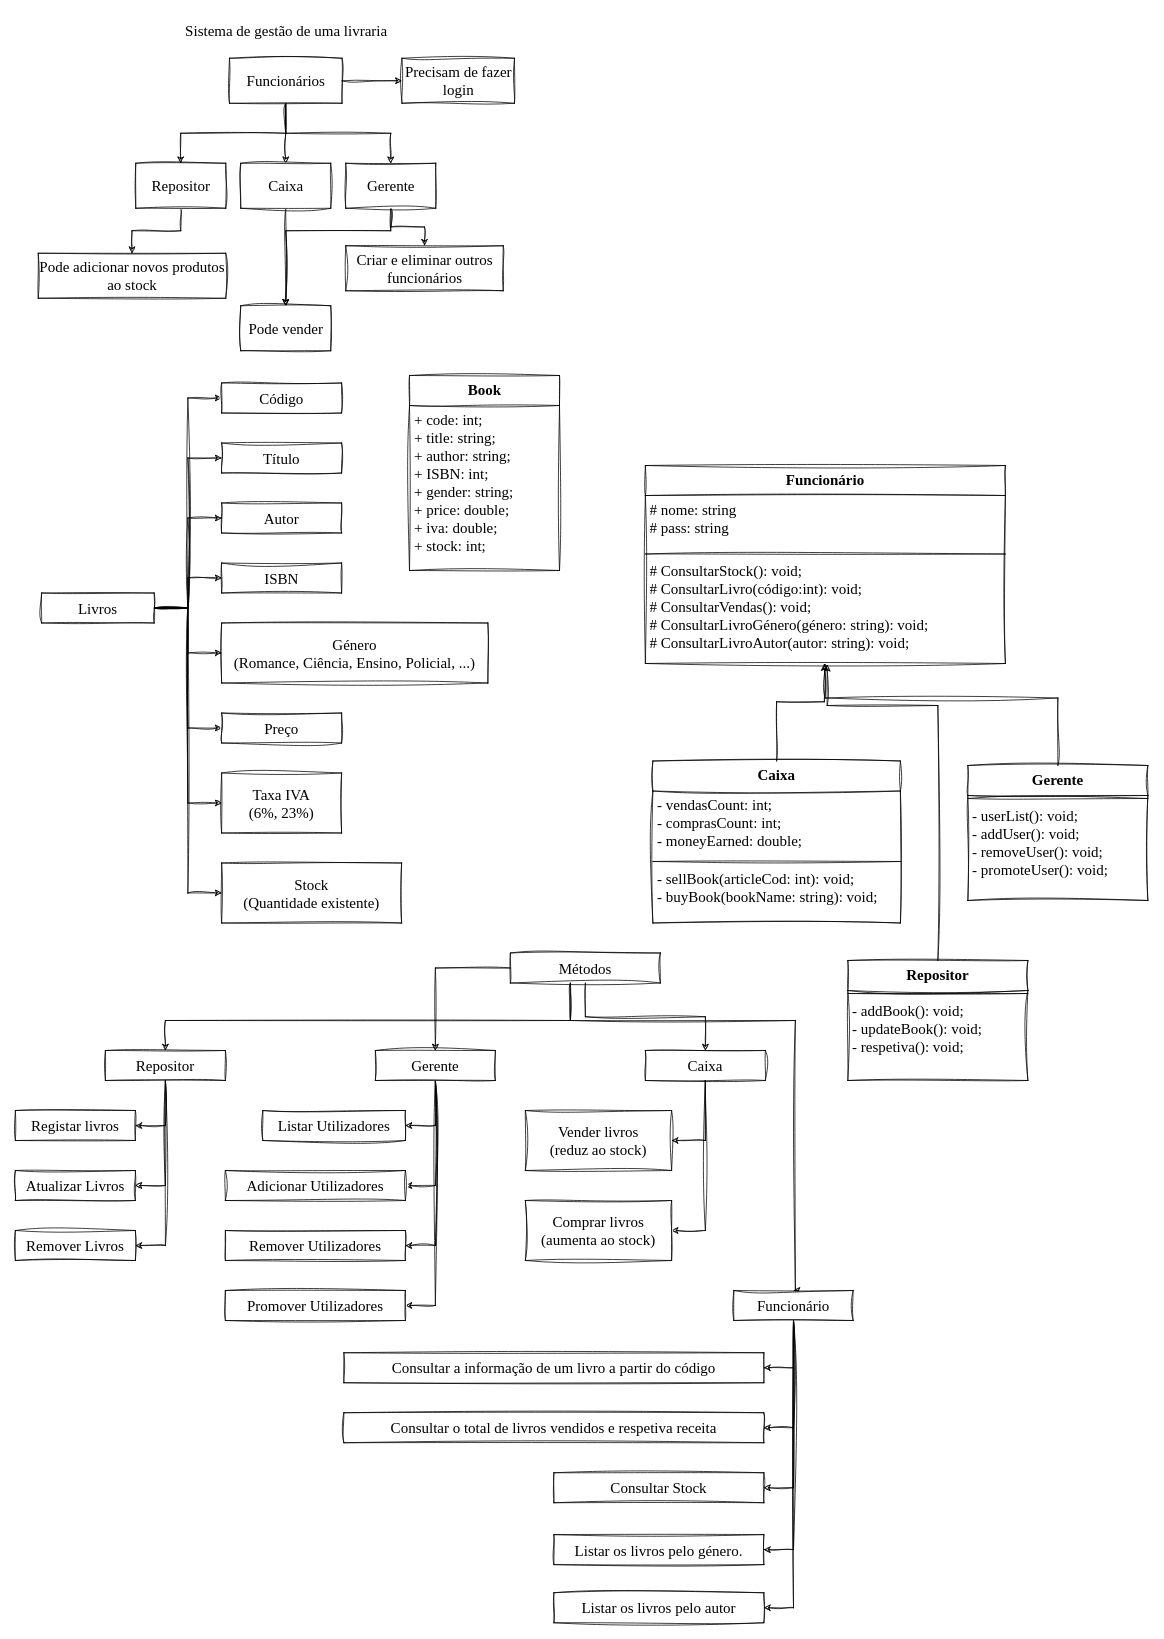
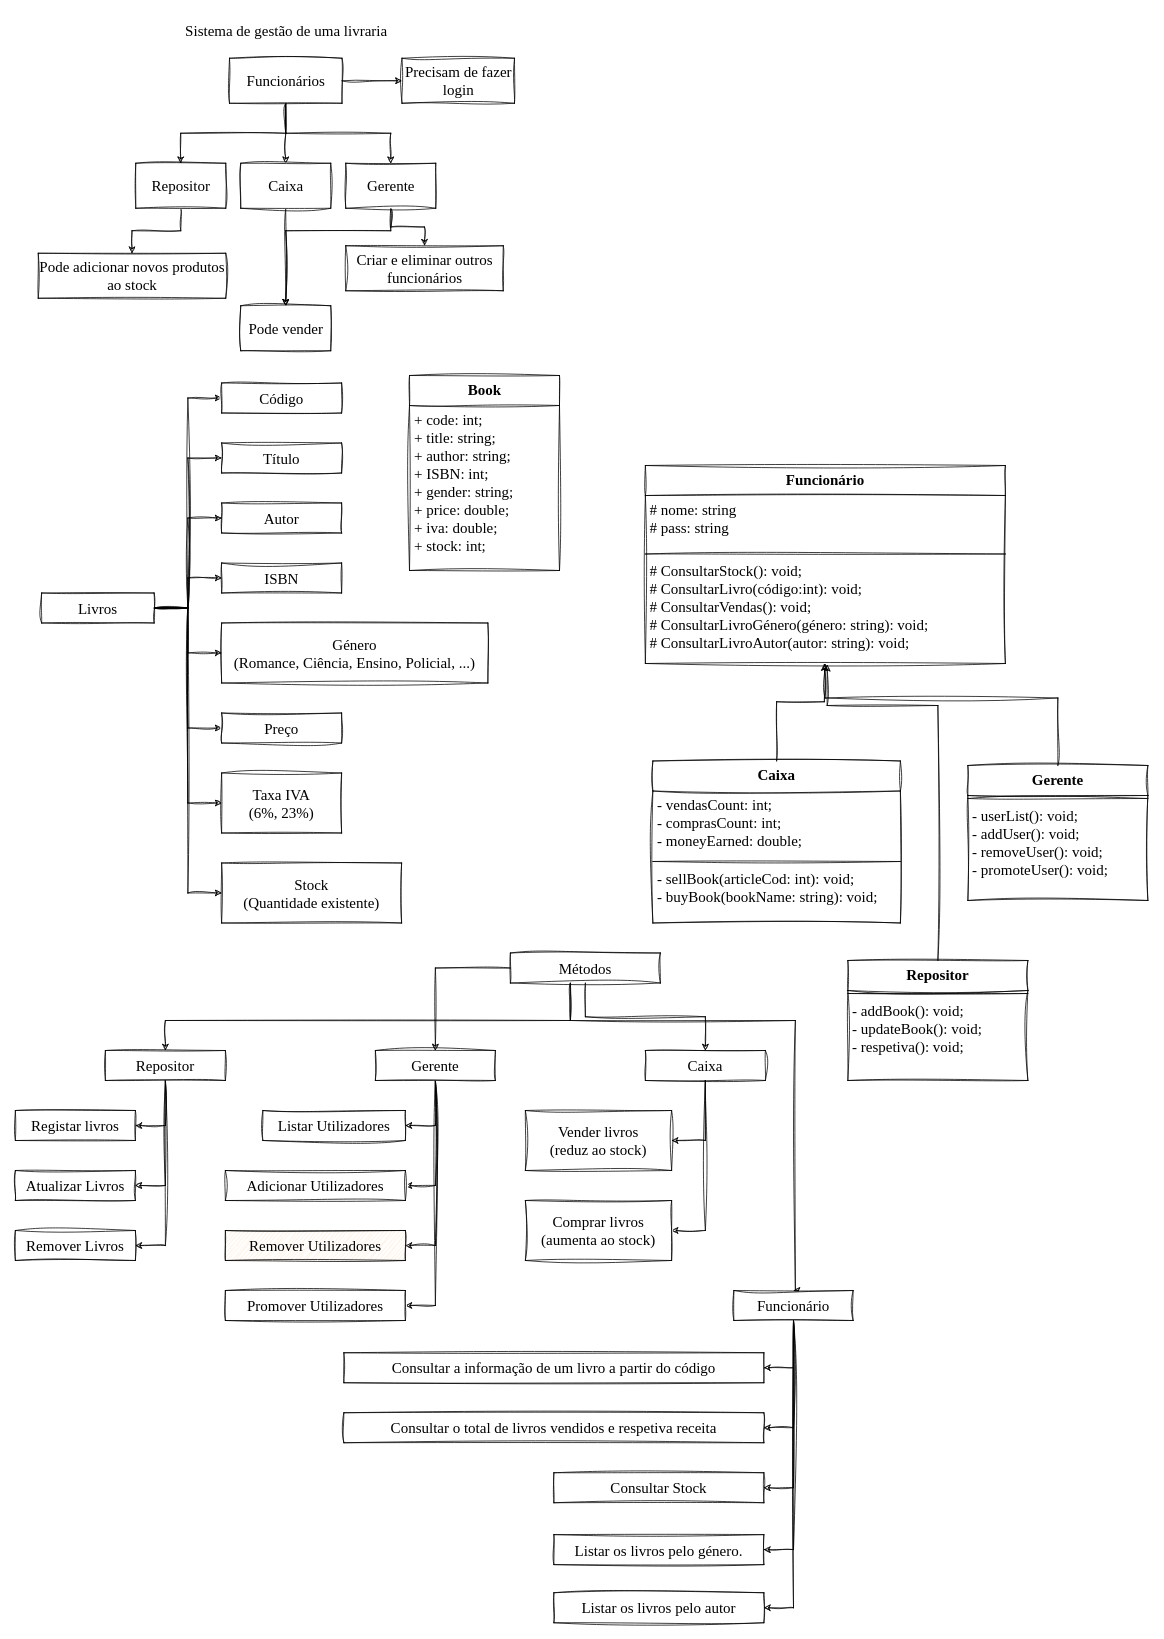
(315, 1245) -> (315, 1245)
